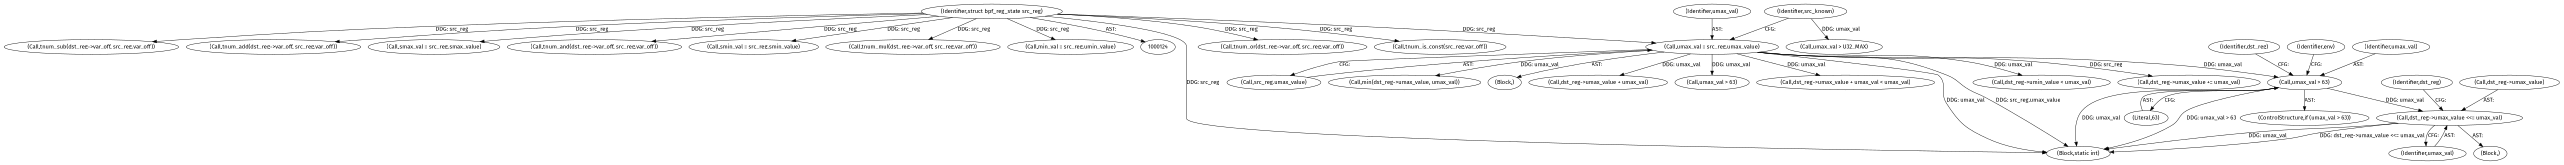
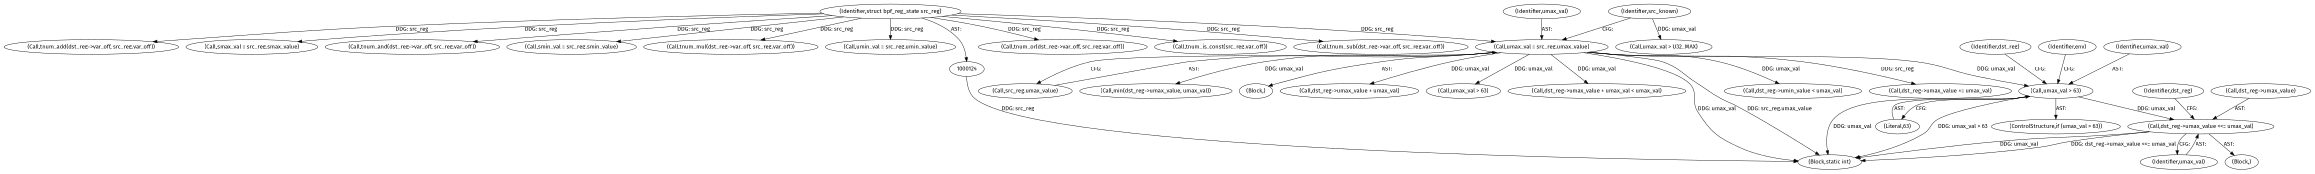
(1071, 47) -> (890, 47)
(1504, 141) -> (1370, 150)
